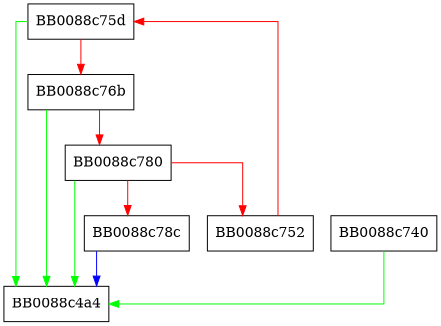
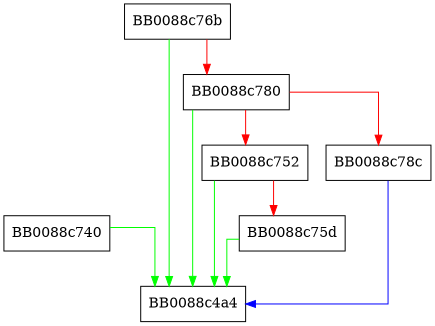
(81, 52) -> none
none -> (214, 229)
